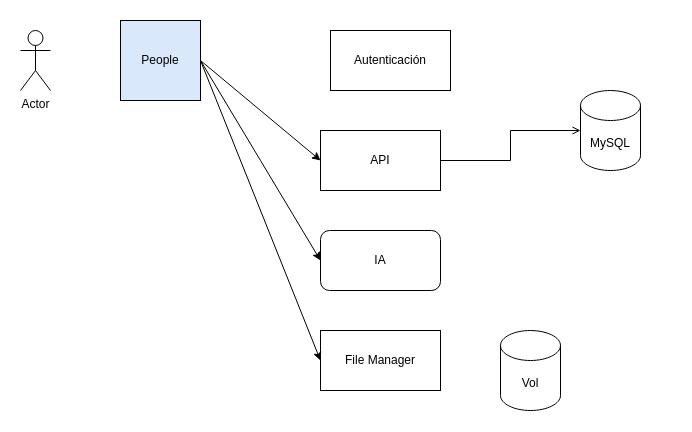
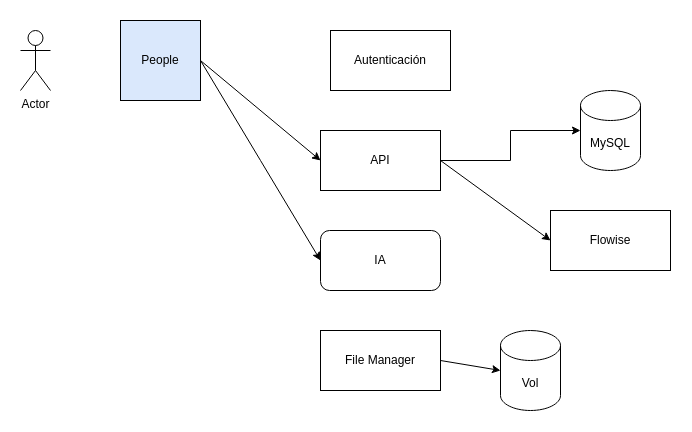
(574, 131) -> (572, 131)
none -> (493, 199)
(262, 213) -> none
none -> (611, 241)
none -> (467, 365)
